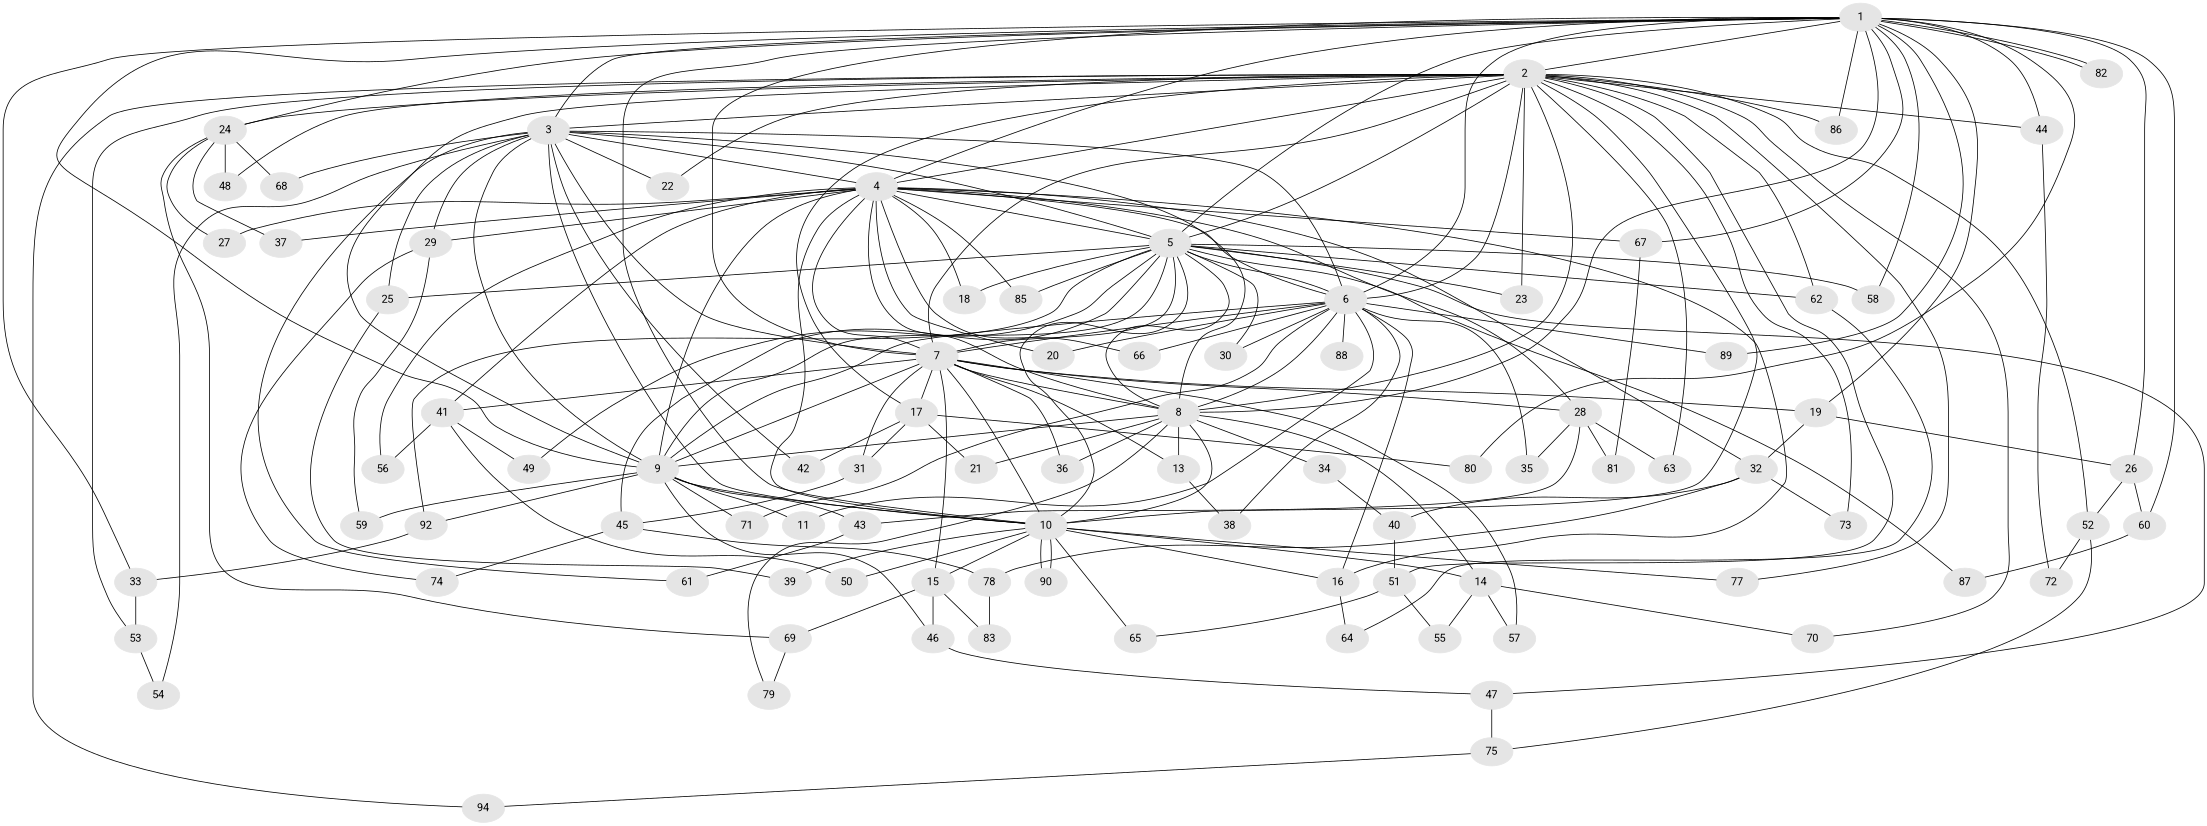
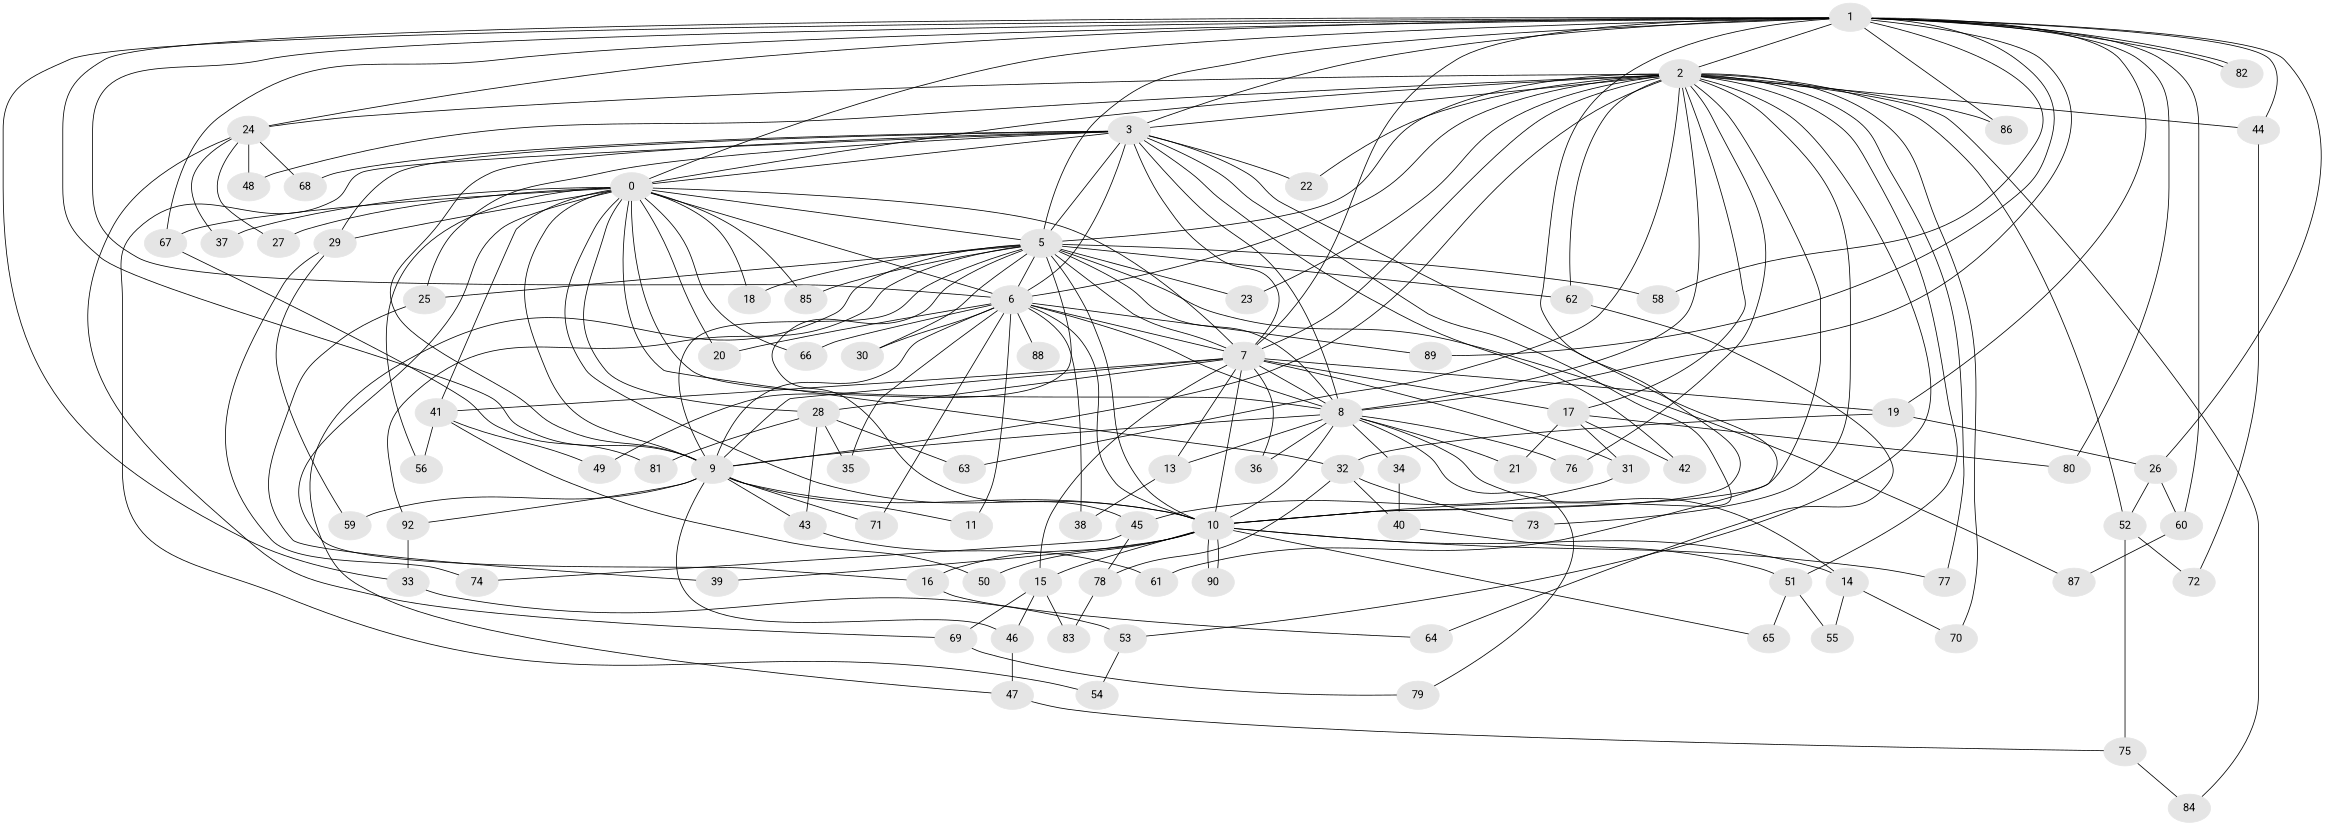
(877, 187) -> (632, 187)
(1393, 429) -> (1097, 425)
none -> (1572, 469)
(1515, 639) -> none
(483, 808) -> (2189, 808)
